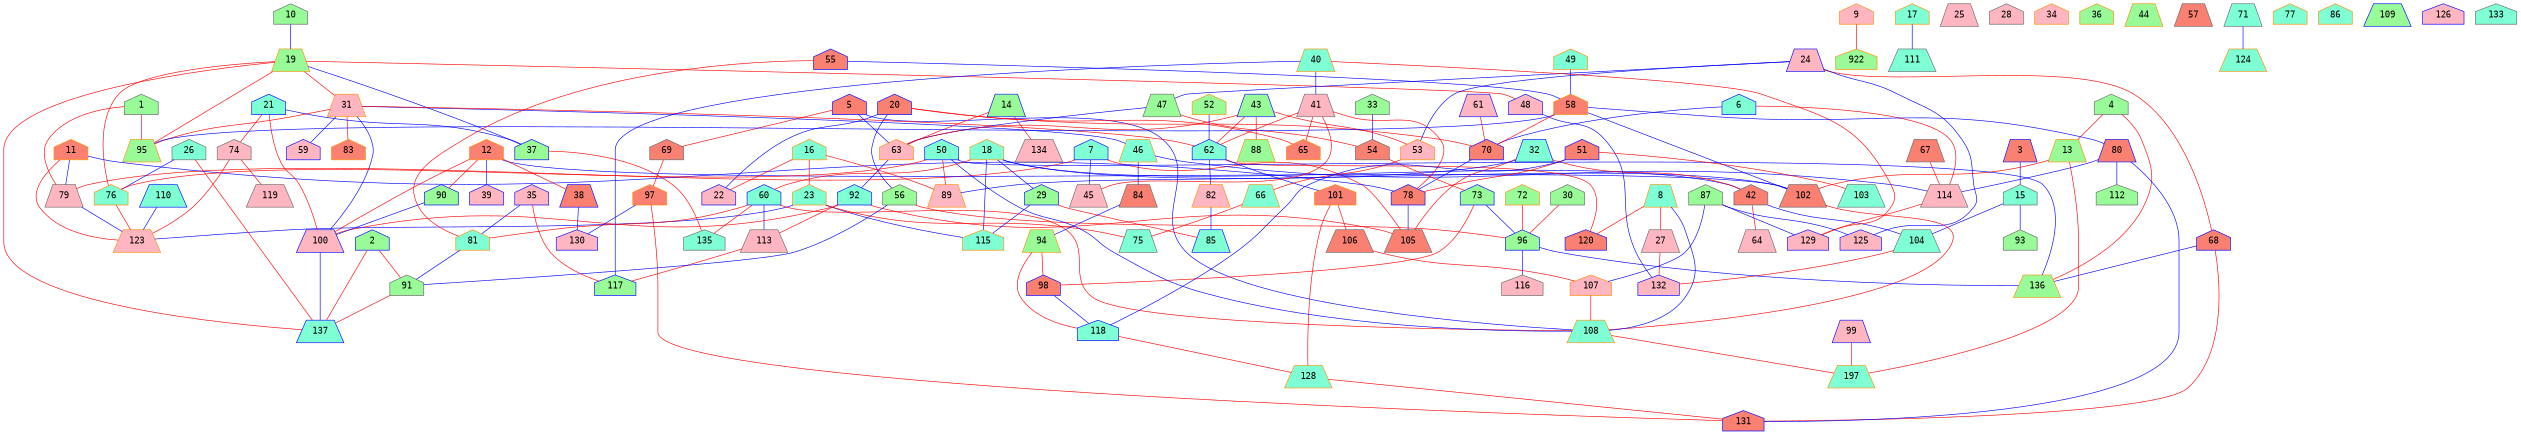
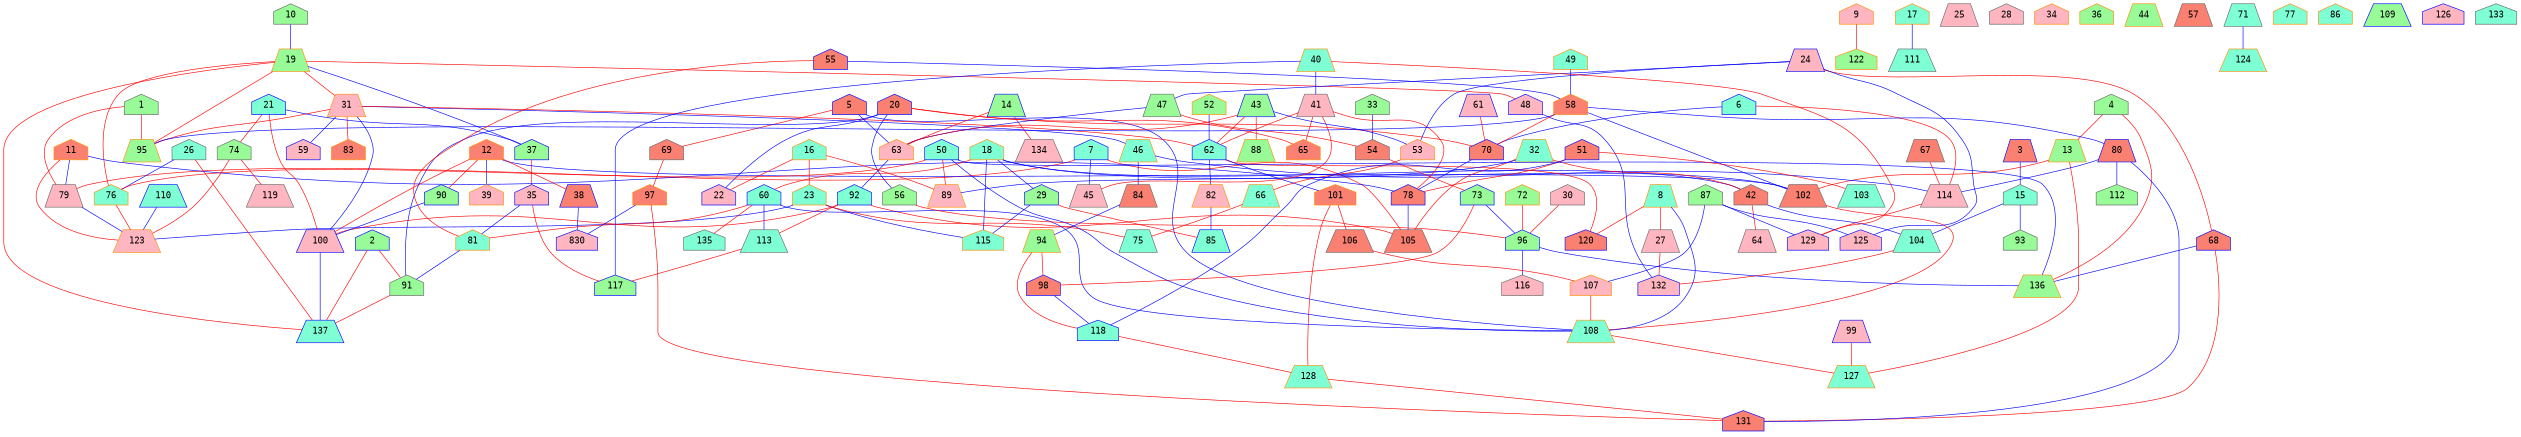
(1856, 60) -> (1856, 60)
(1320, 123) -> (1320, 123)
(234, 151) -> (234, 151)
(1534, 151) -> (1534, 151)
(640, 167) -> (532, 169)
(487, 196) -> (487, 196)
(1568, 196) -> (1568, 196)
(577, 241) -> (577, 241)
(764, 241) -> (764, 241)
(661, 267) -> (591, 122)
(1149, 311) -> (1149, 311)
(1851, 377) -> (1851, 377)
